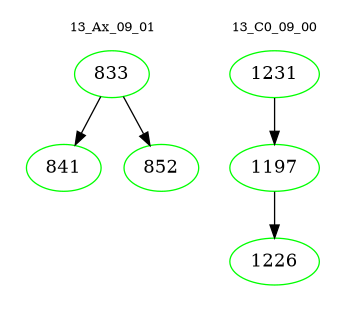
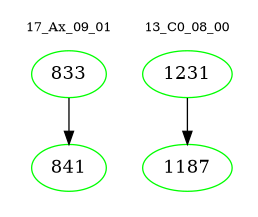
(113, 28) -> (69, 28)
(275, 28) -> (187, 28)
(161, 168) -> none
(275, 168) -> (187, 168)
(275, 262) -> none
